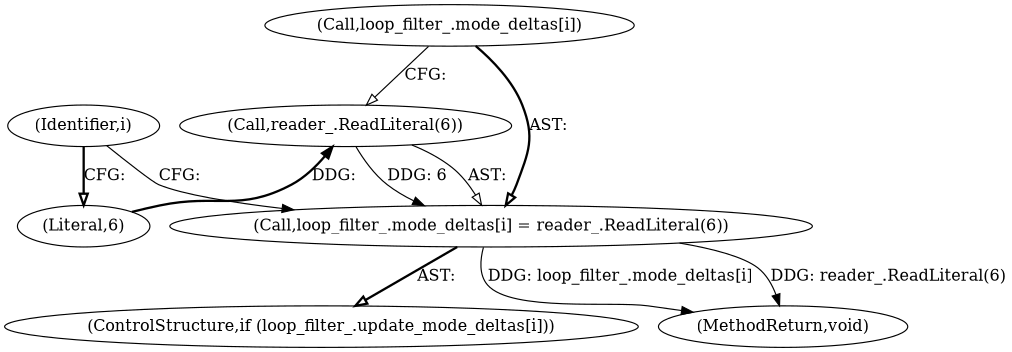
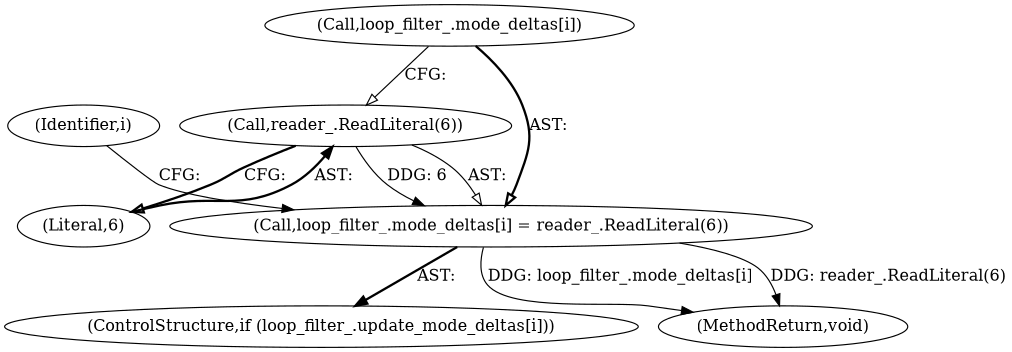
(84, 170) -> (221, 180)
(336, 176) -> (336, 176)
(411, 274) -> (411, 274)
